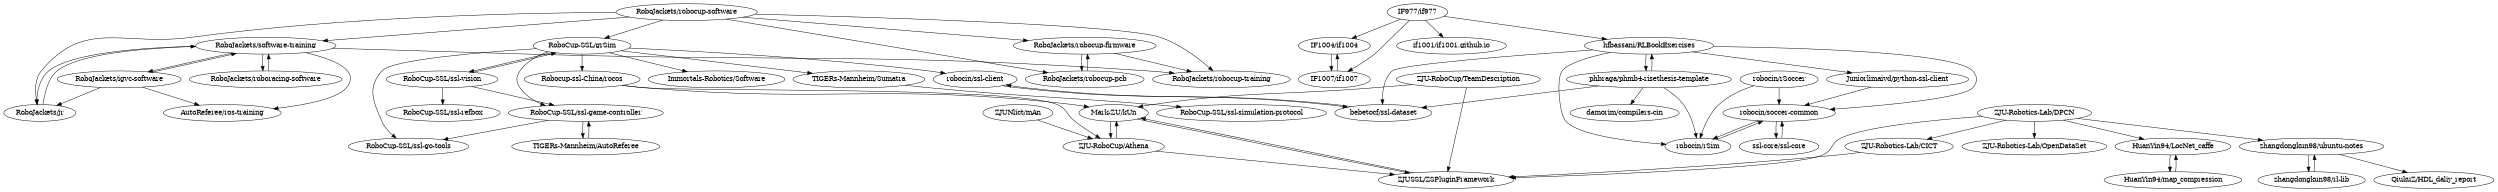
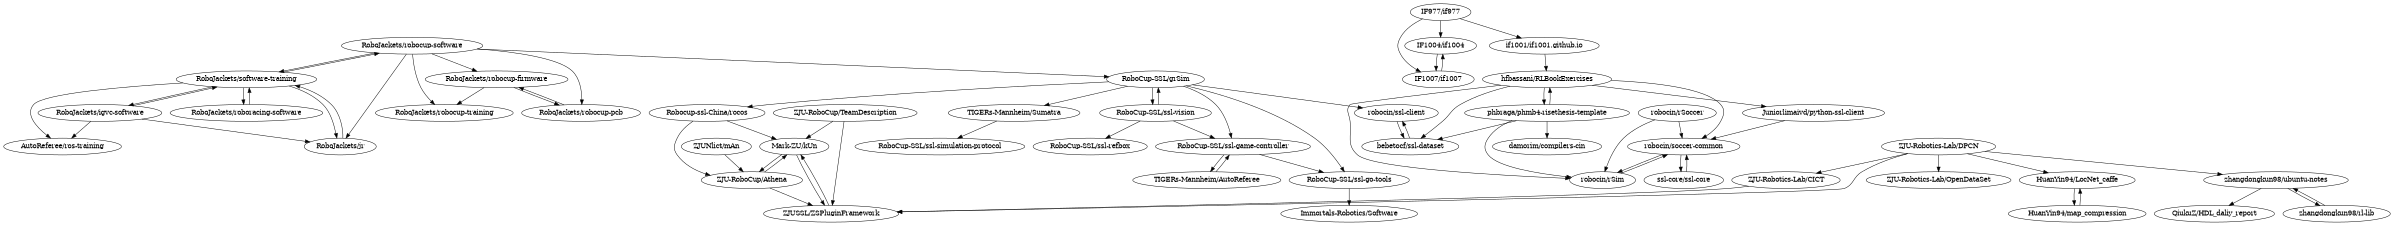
(1523, 27) -> (1545, 60)
(751, 58) -> (329, 63)
(646, 62) -> (1349, 195)
